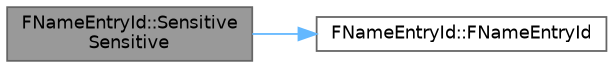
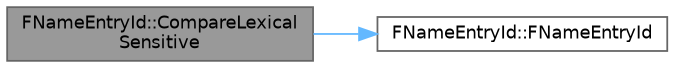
(130, 34) -> (160, 34)
